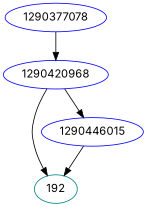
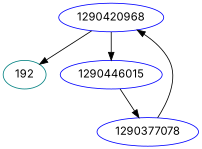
(76, 158) -> (127, 100)
